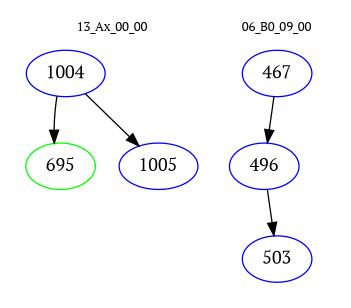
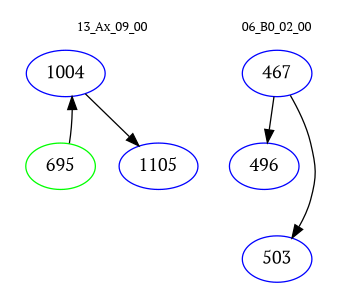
(112, 28) -> (112, 28)
(277, 28) -> (277, 28)
(55, 113) -> (71, 127)
(159, 166) -> (159, 166)
(270, 206) -> (314, 160)
